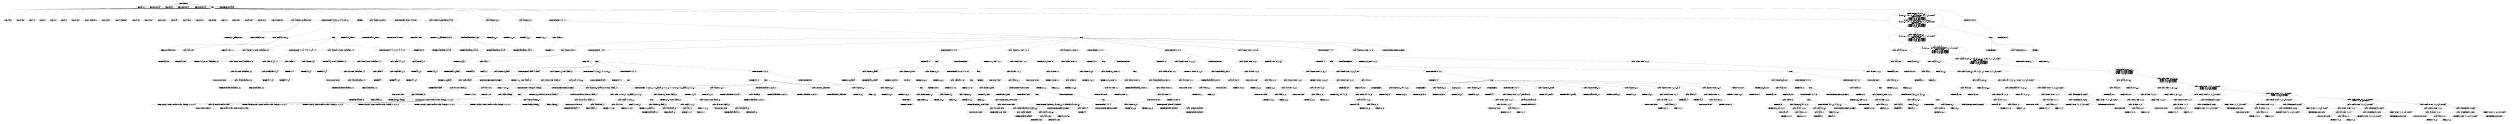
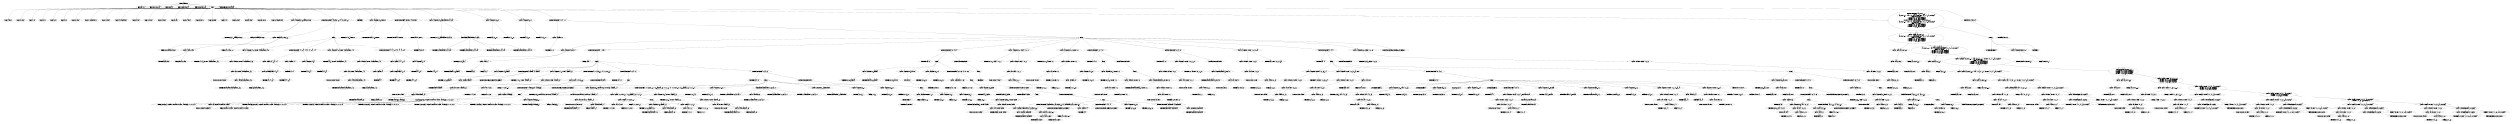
(2369, 116) -> none
